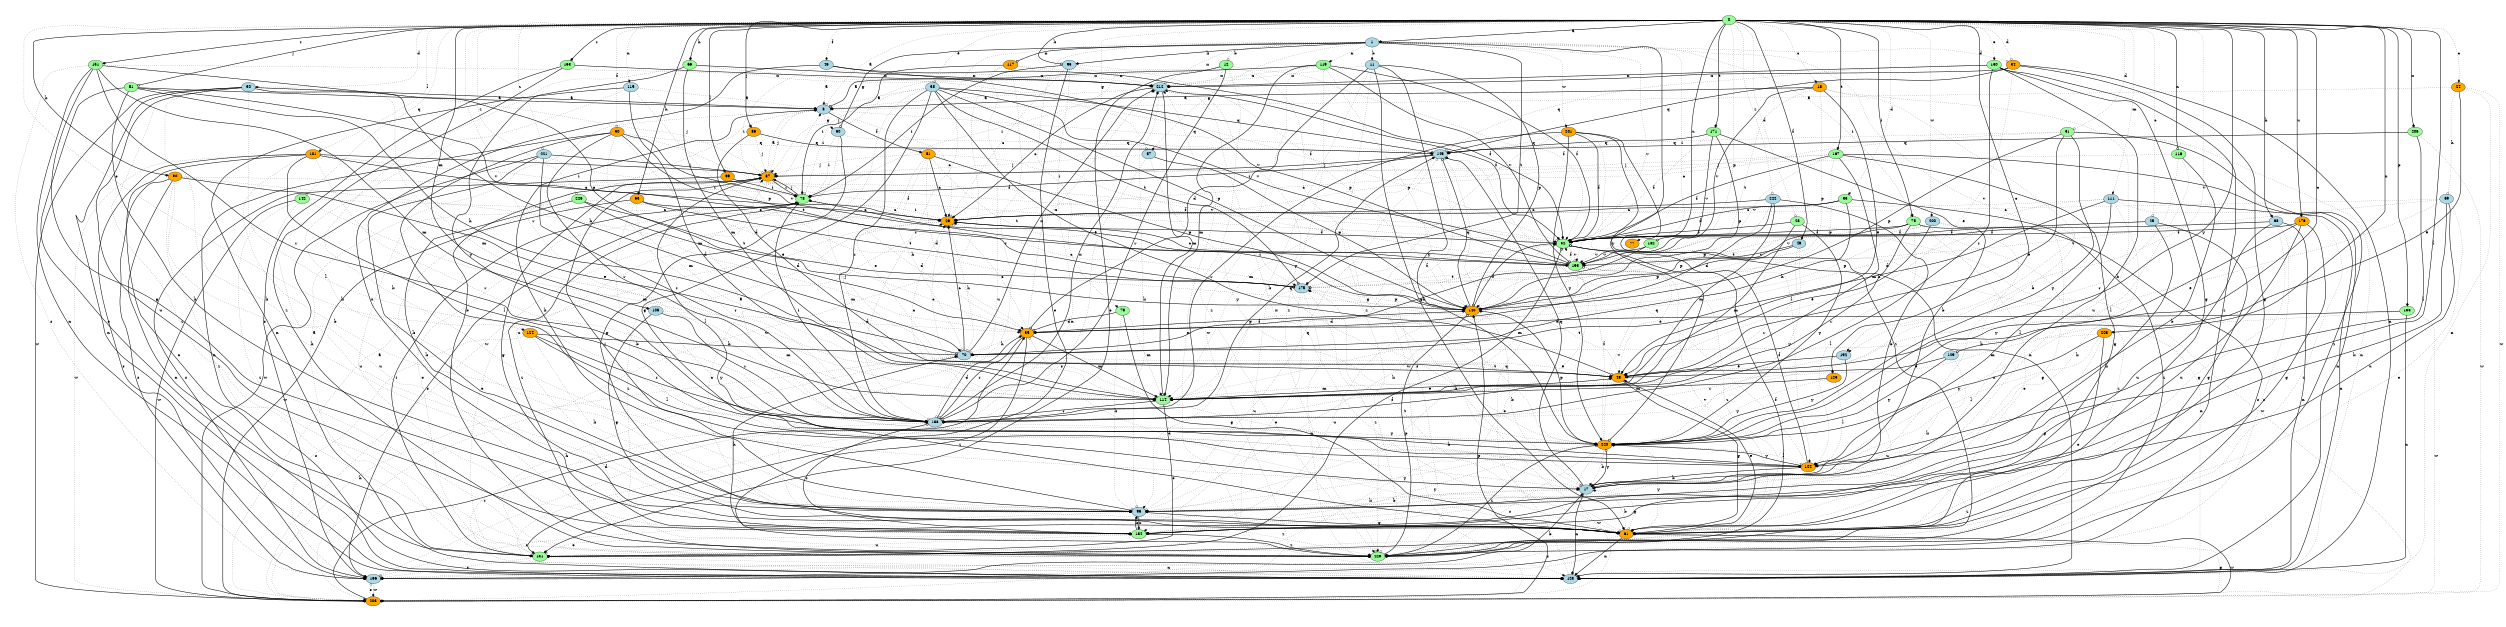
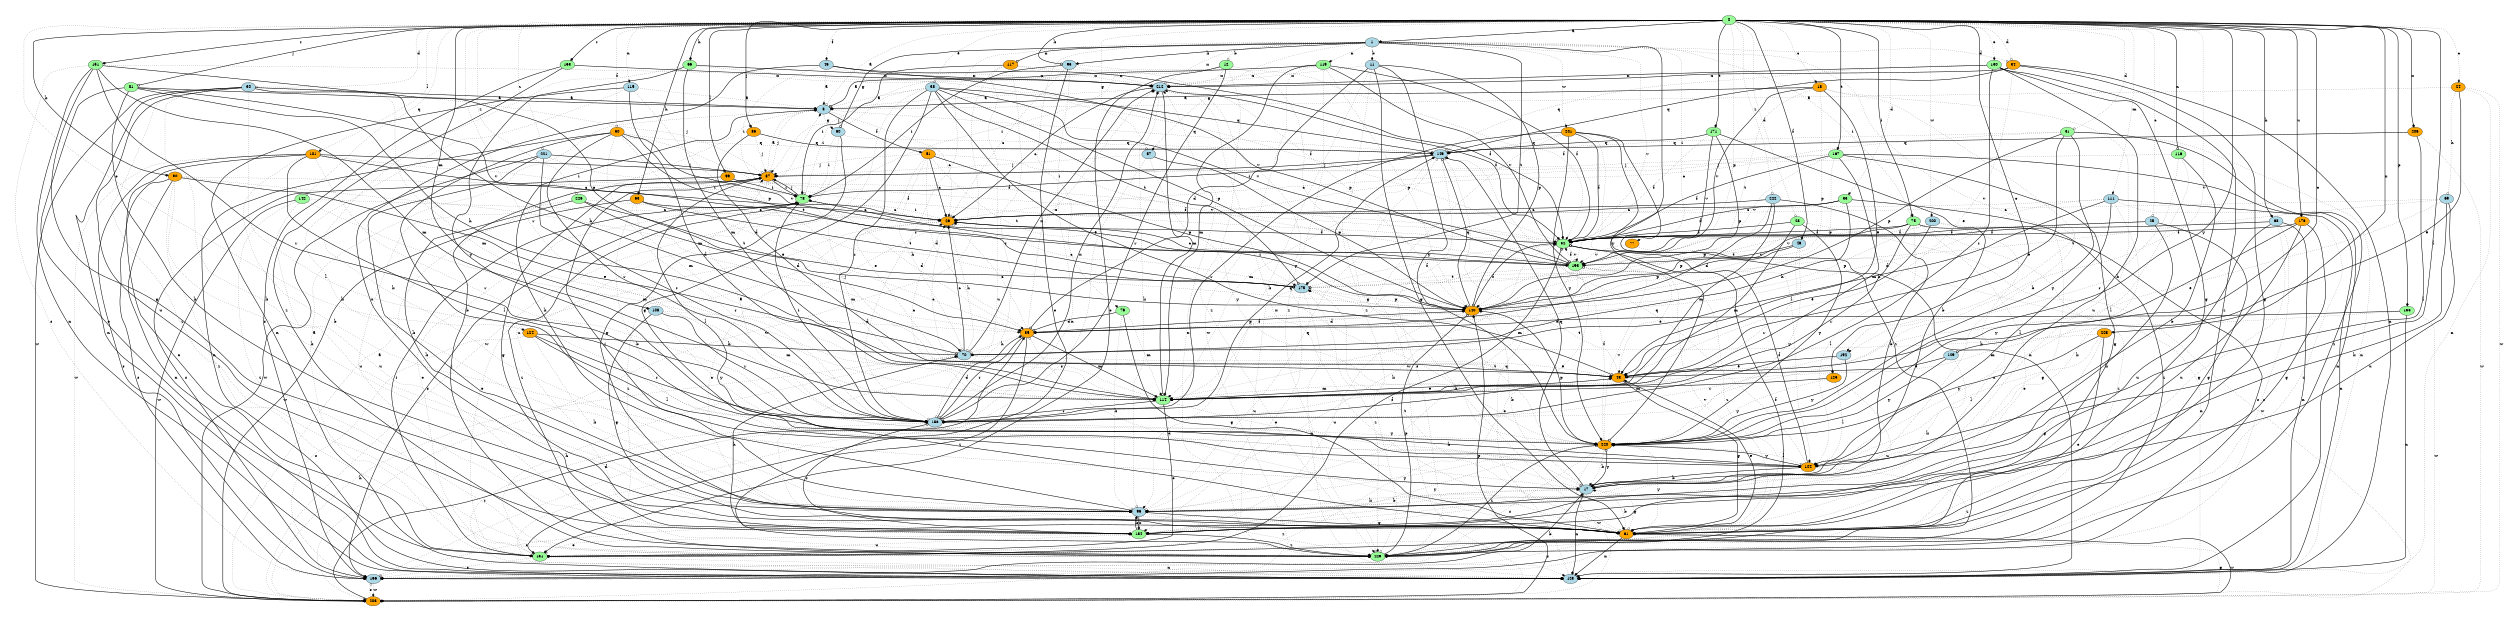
(970, 21) -> (970, 21)
(2415, 132) -> (2415, 132)
(1651, 244) -> none
(1431, 547) -> none
